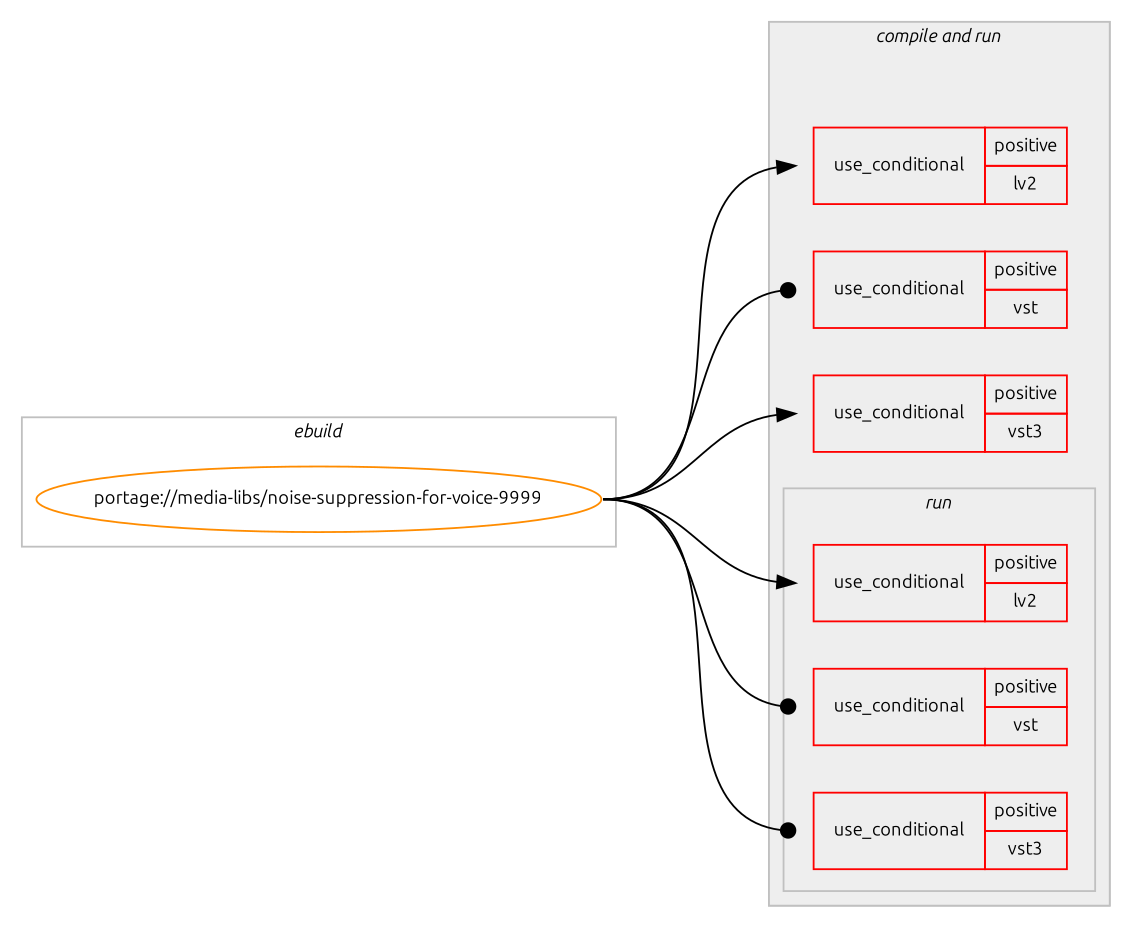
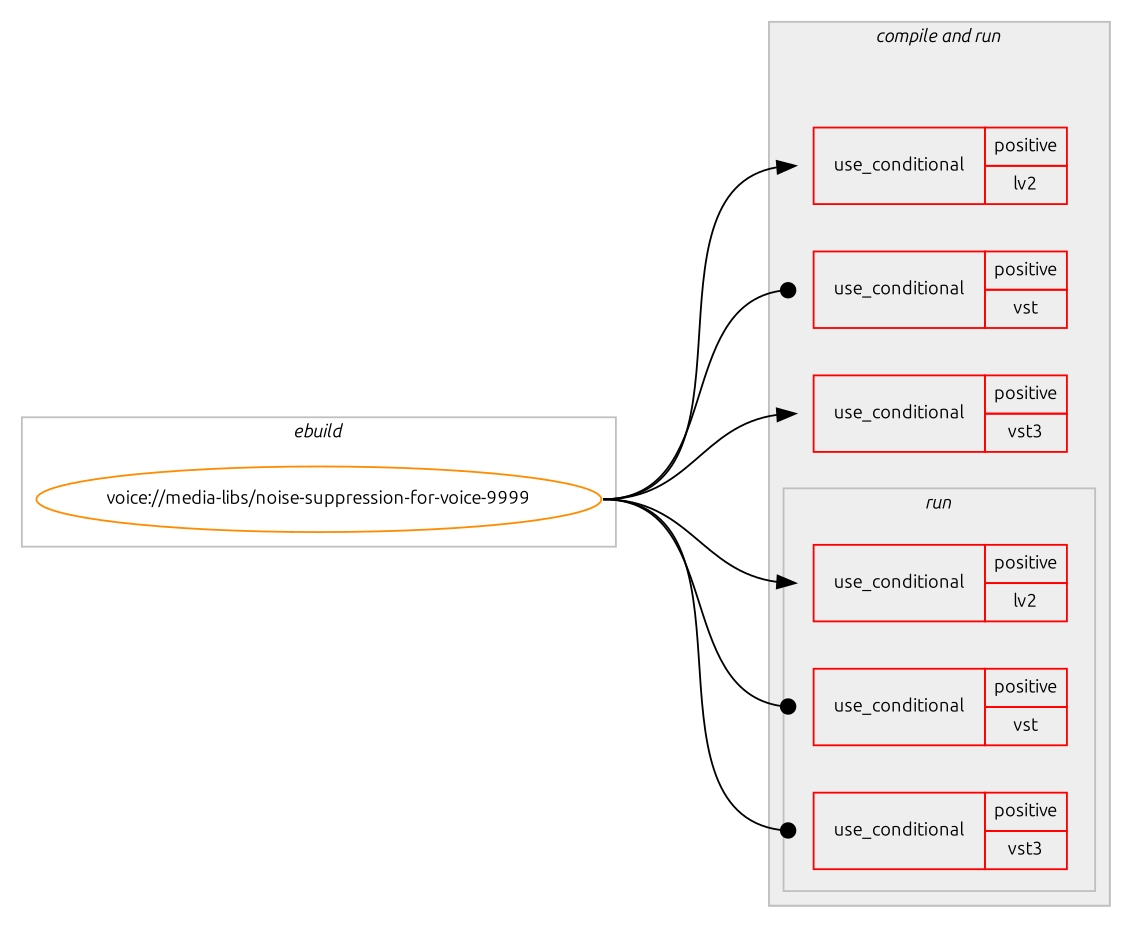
(319, 499) -> (319, 499)
